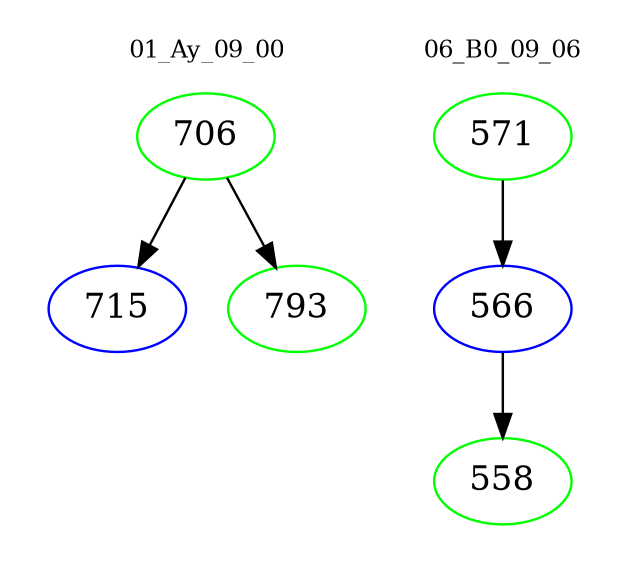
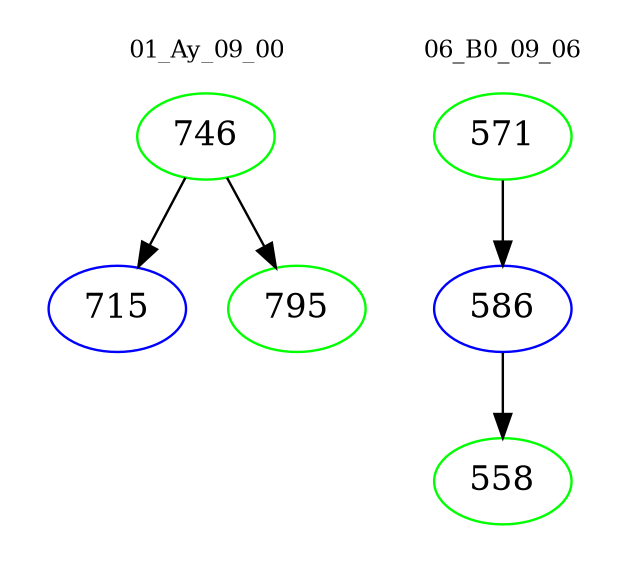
(206, 136) -> (206, 136)
(297, 309) -> (297, 309)
(503, 309) -> (503, 309)
